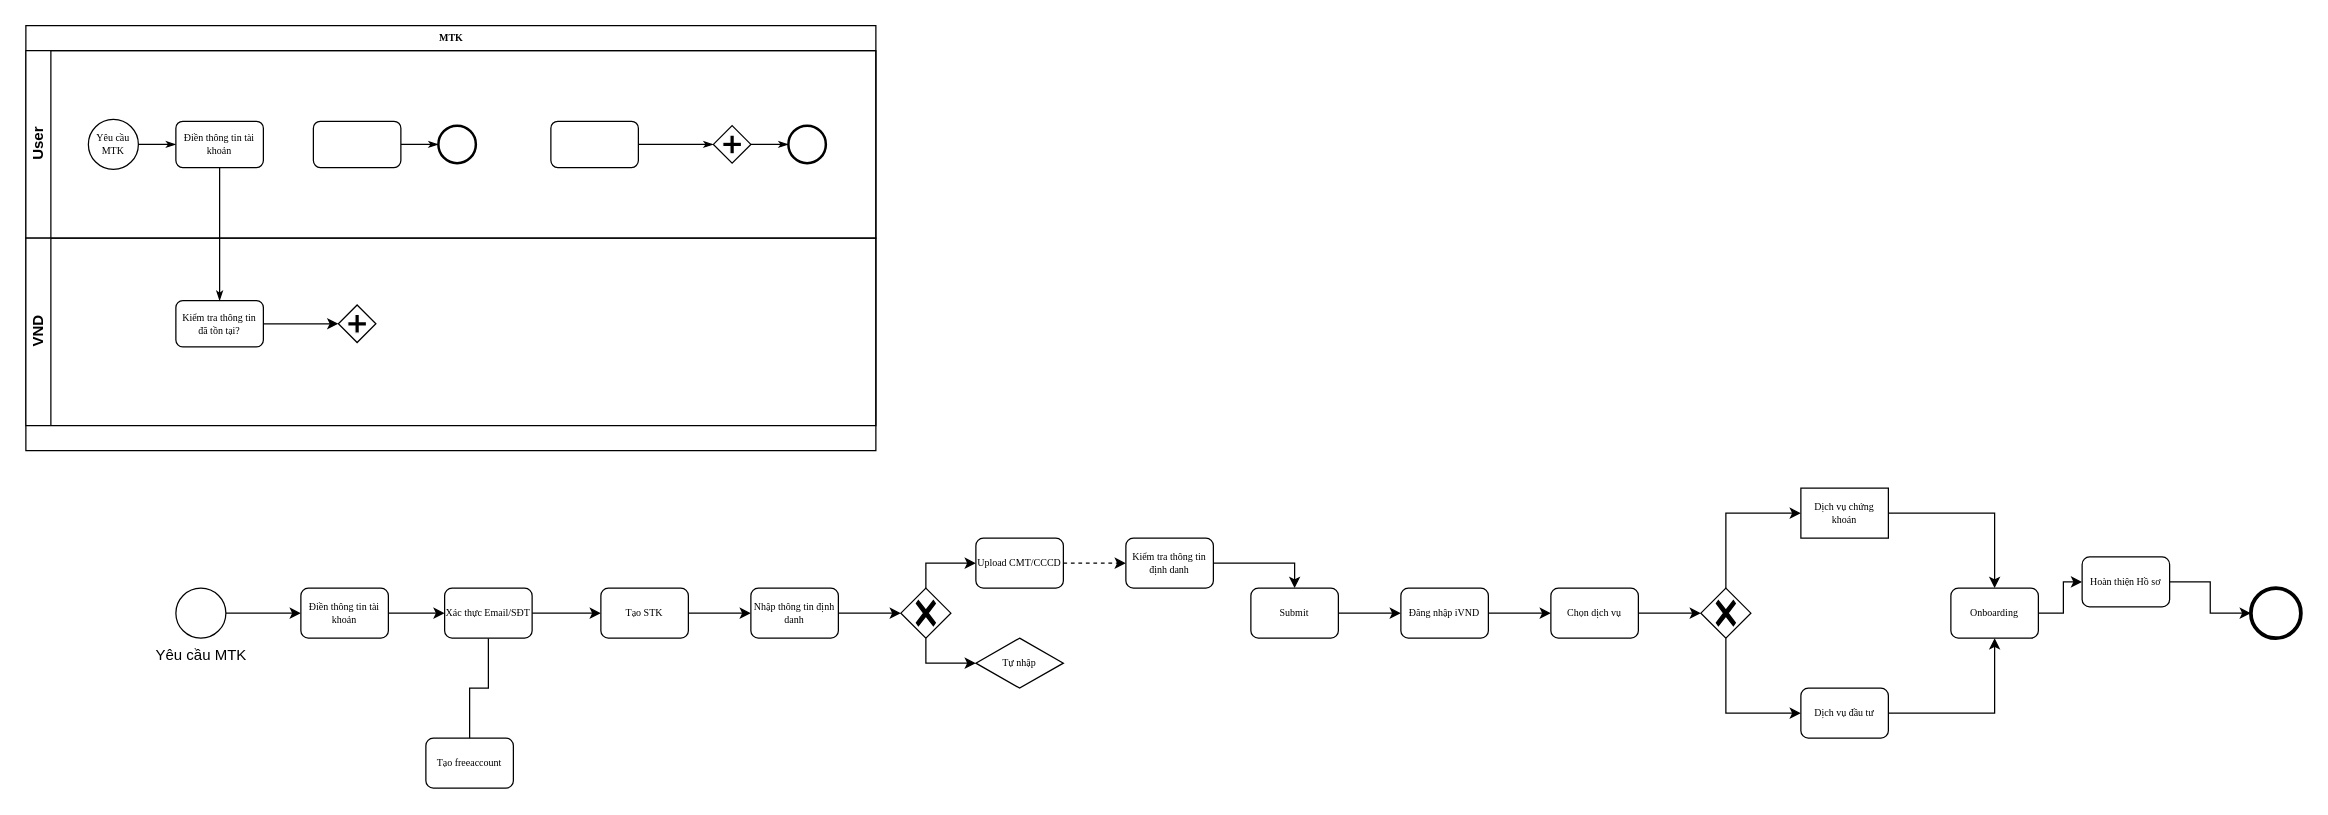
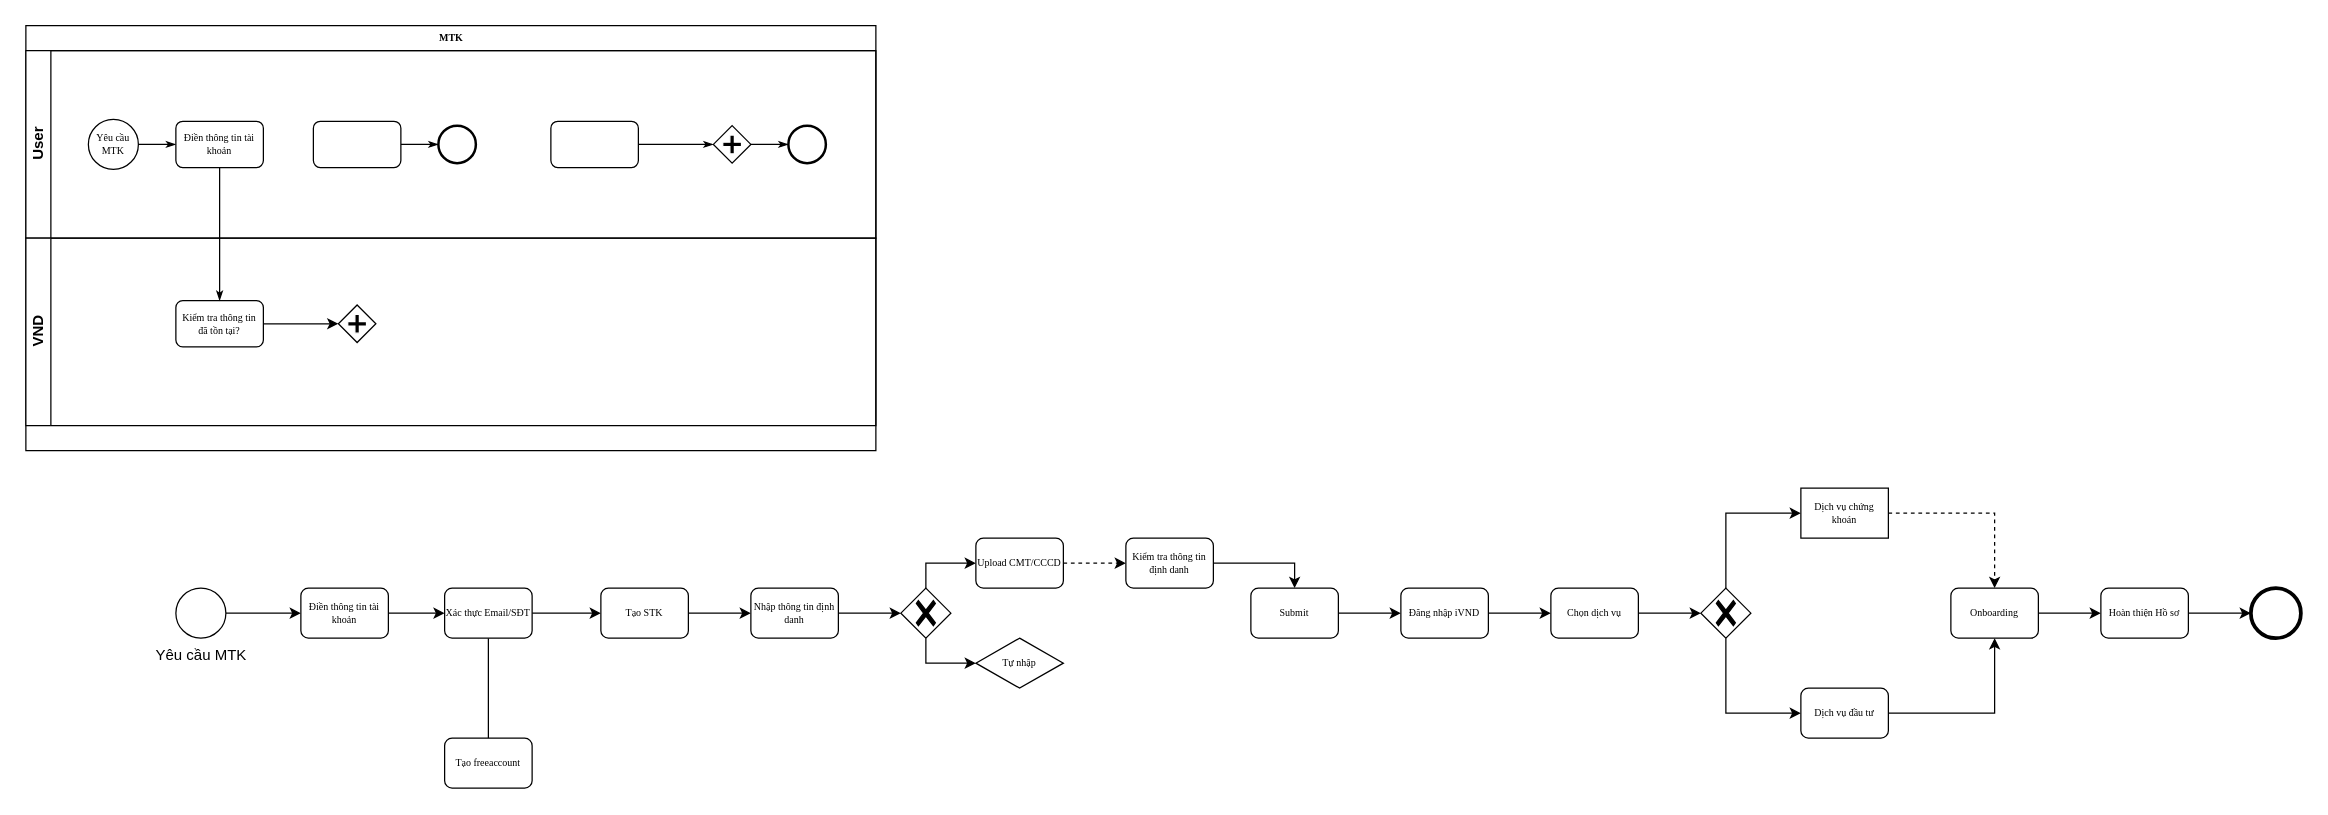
(1975, 513) -> (1975, 513)
(2126, 582) -> (2144, 613)
(469, 763) -> (488, 763)
